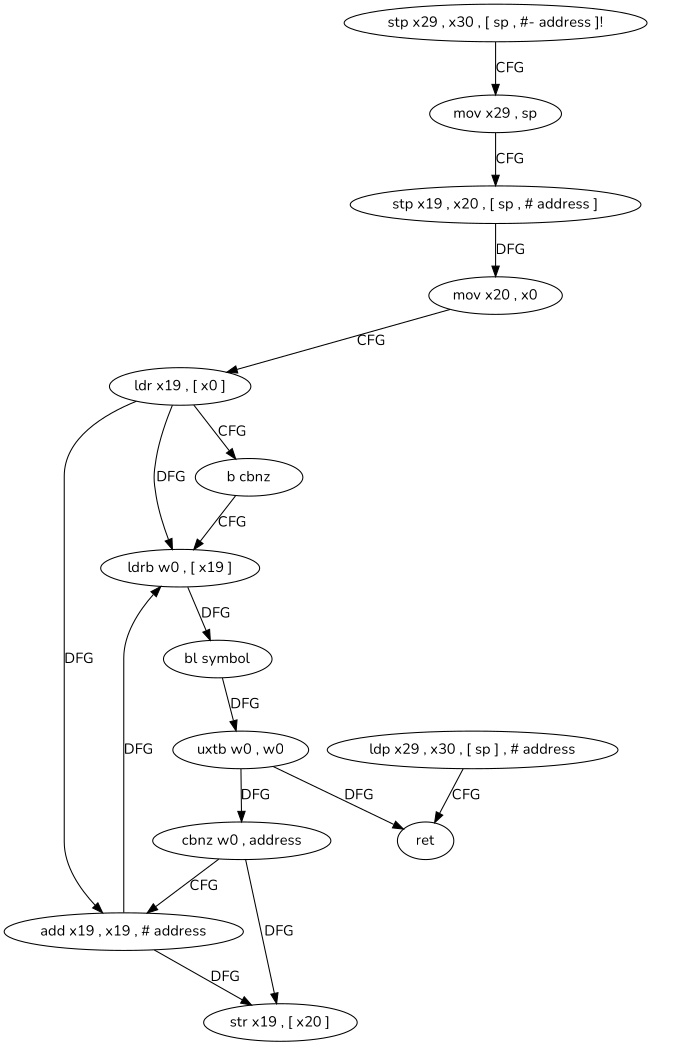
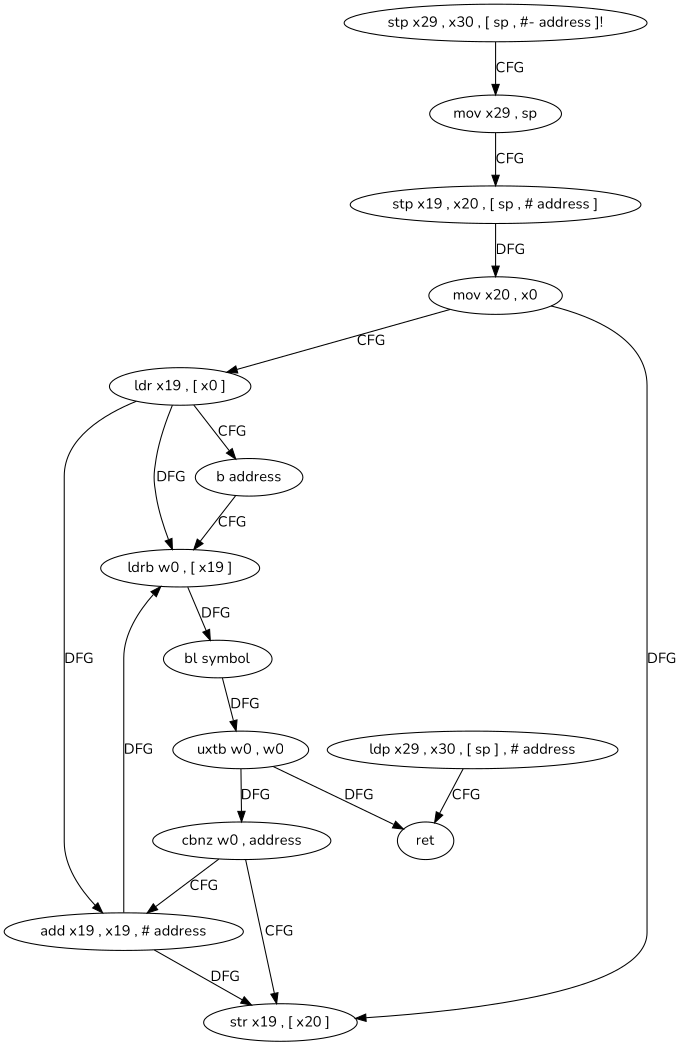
(249, 477) -> (249, 477)
none -> (647, 745)
(279, 932) -> (279, 932)
